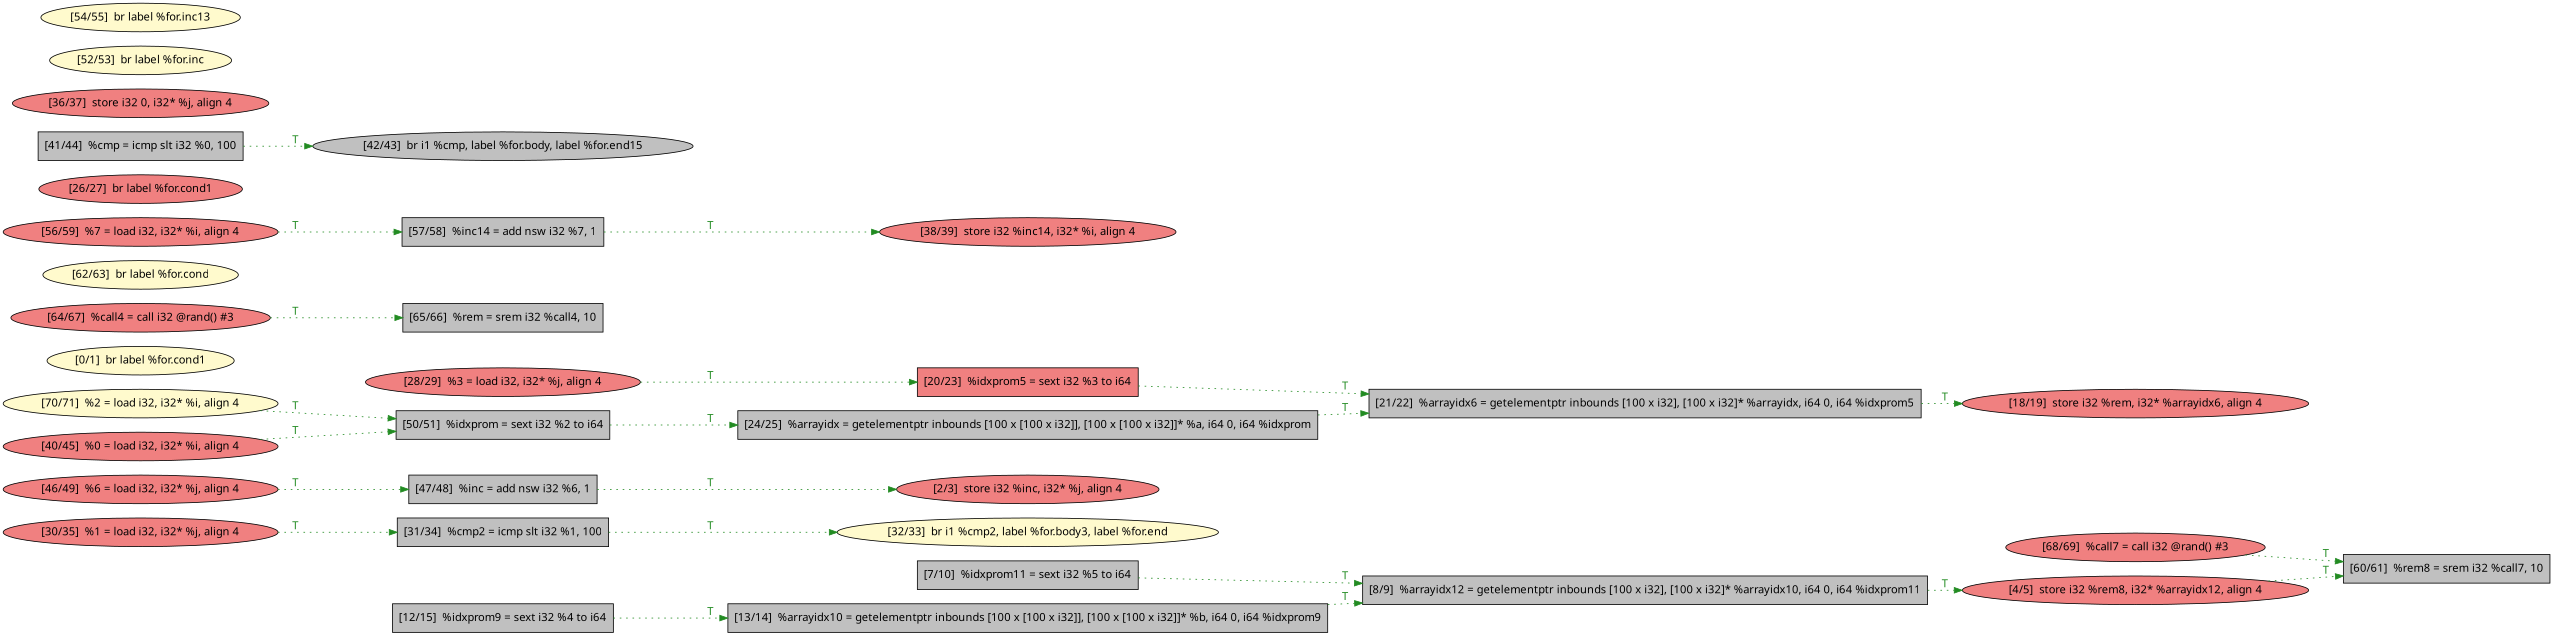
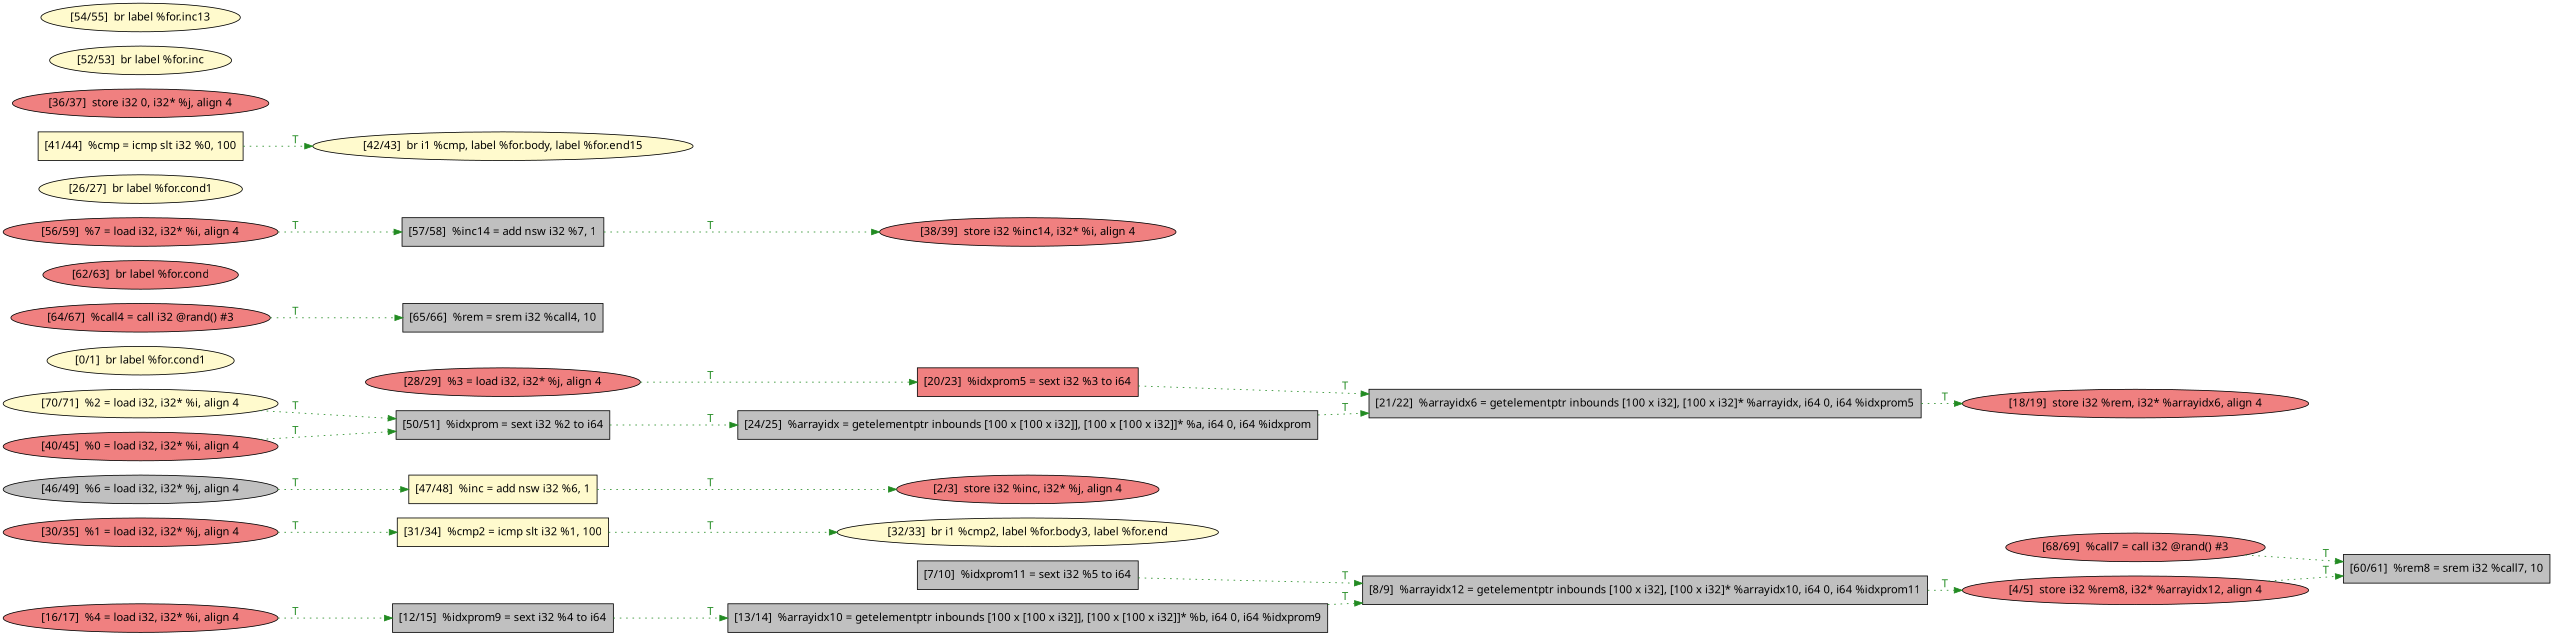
(141, 146) -> (141, 146)
(503, 146) -> (503, 146)
(141, 189) -> (141, 189)
(141, 275) -> (141, 275)
(141, 489) -> (141, 489)
(503, 489) -> (503, 489)
(503, 532) -> (503, 532)
none -> (141, 618)
